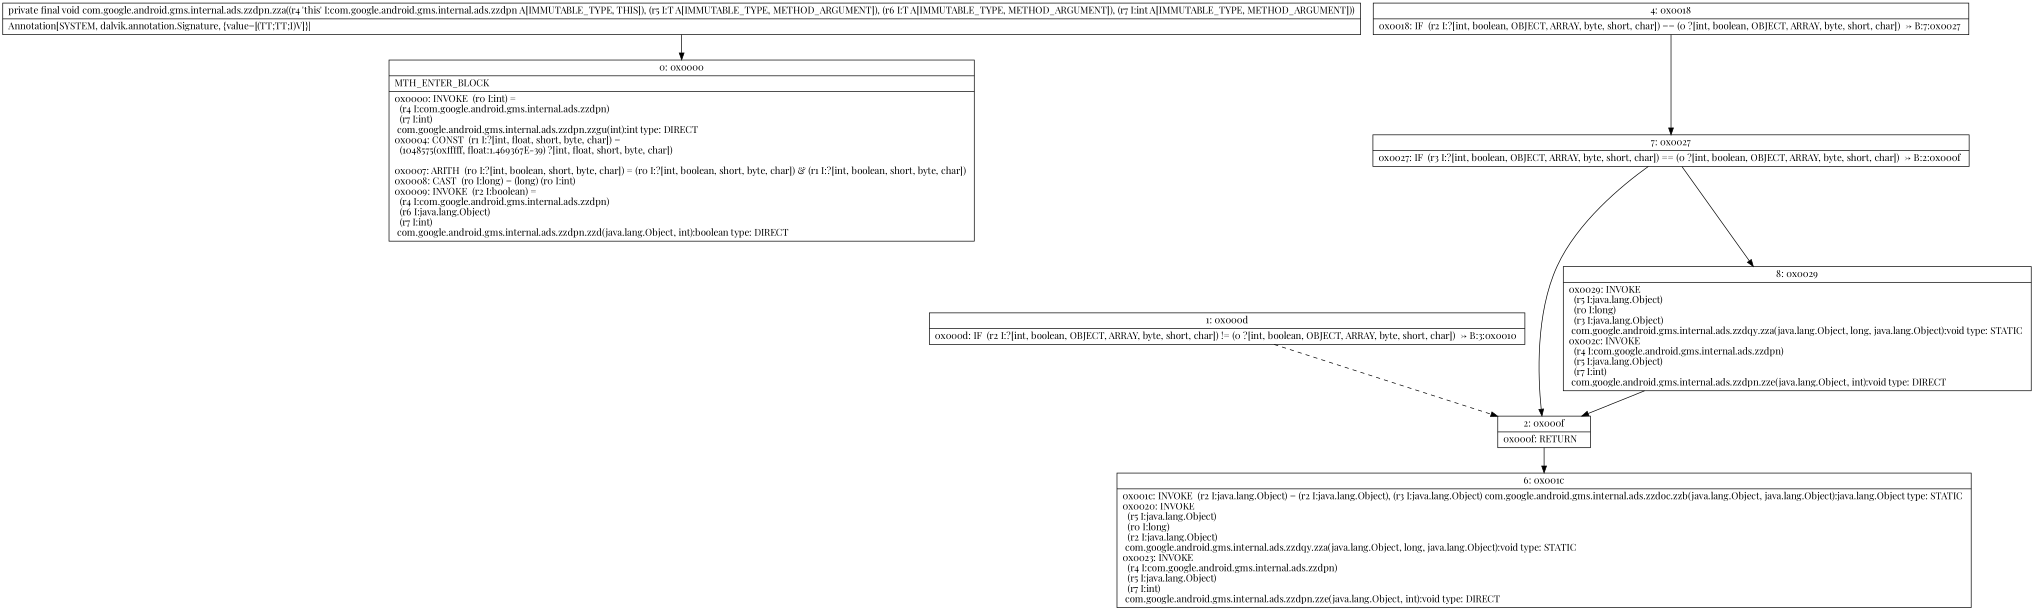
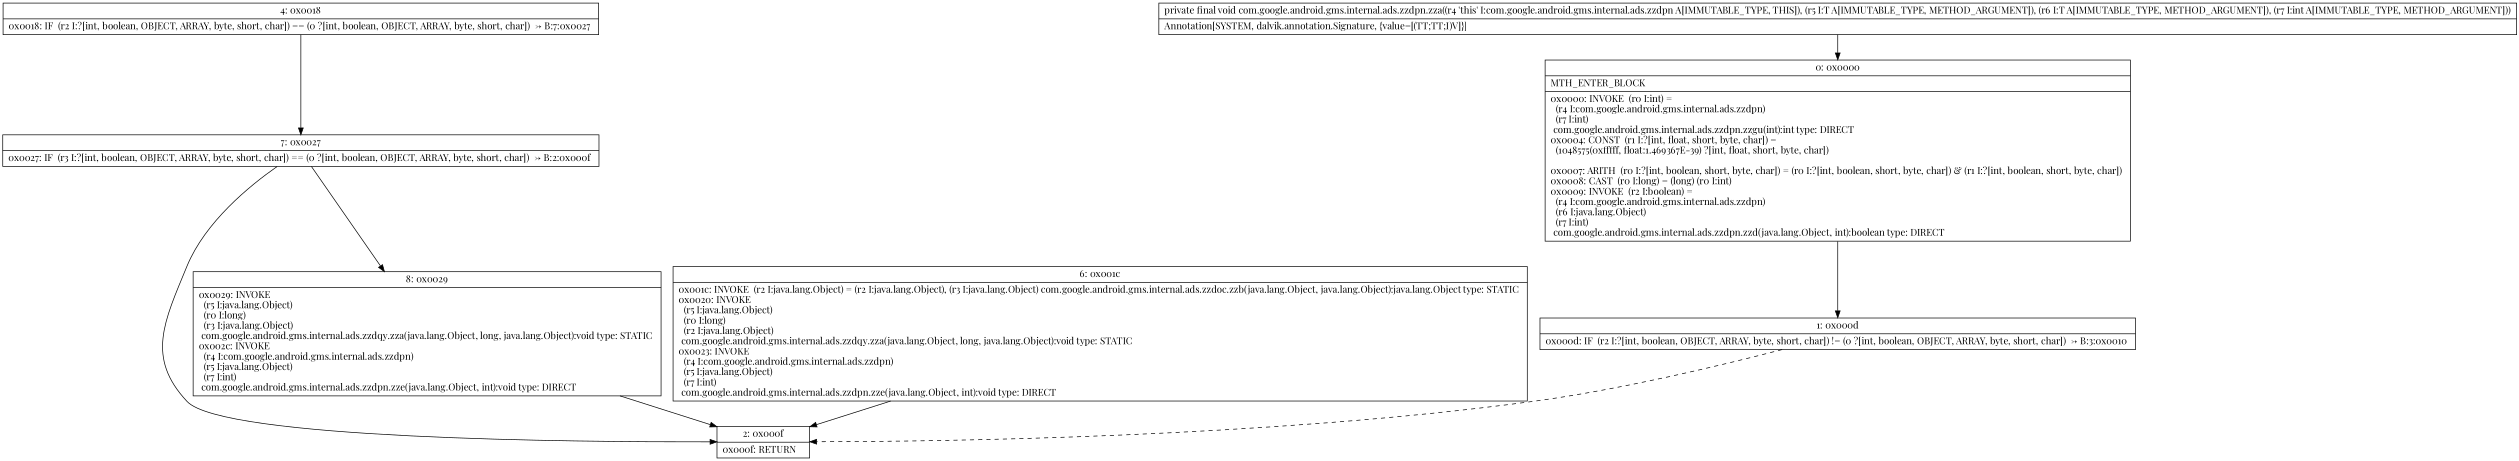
none -> (1838, 276)
(1544, 457) -> (854, 413)
